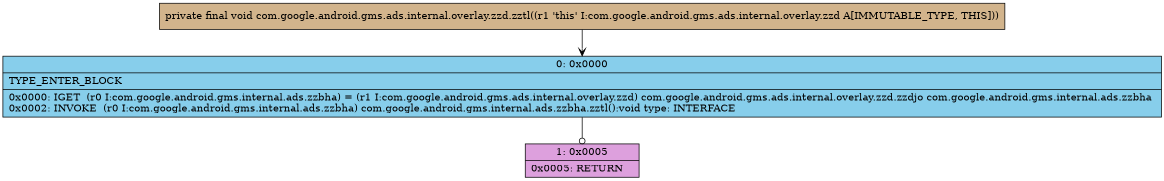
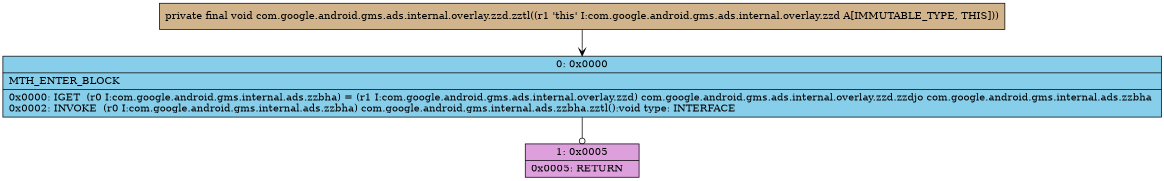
(66, 81) -> (65, 81)
